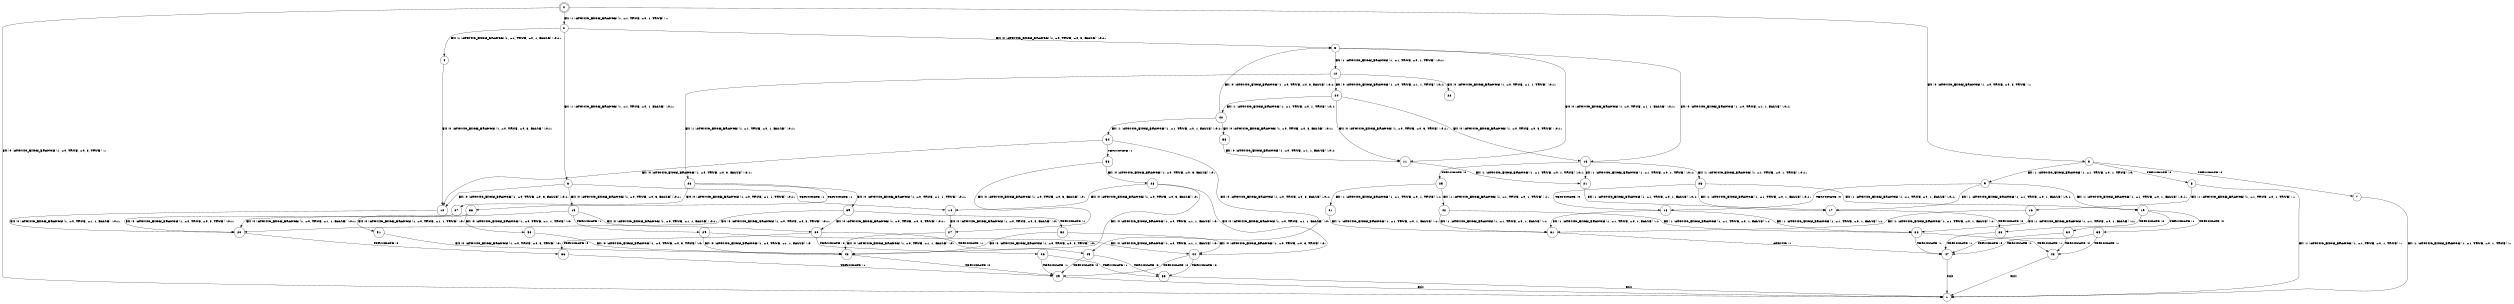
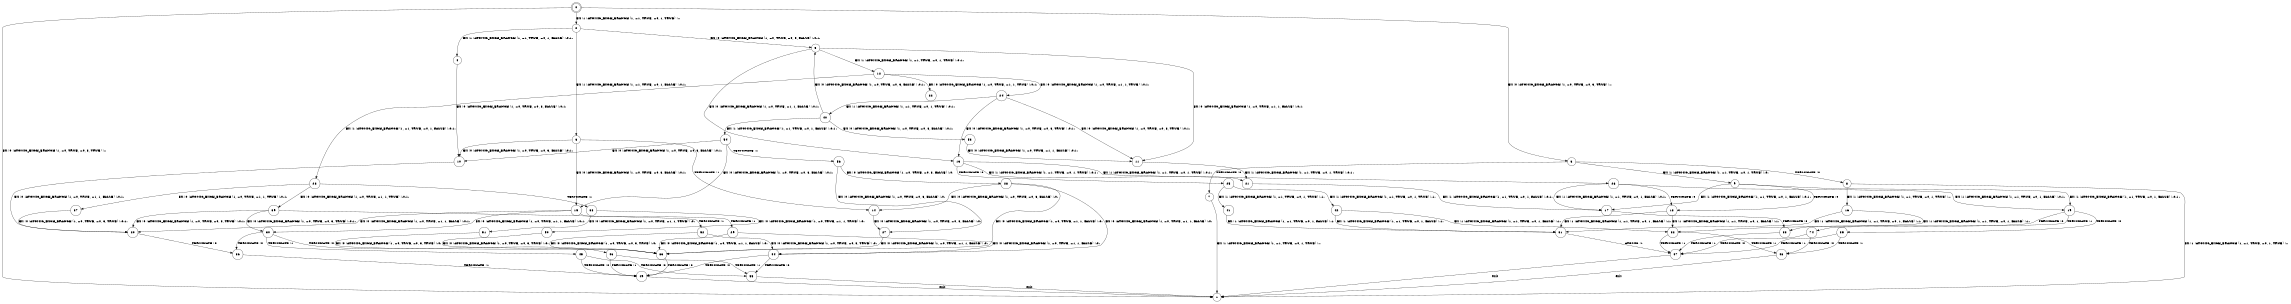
(1316, 217) -> (670, 198)
(2068, 232) -> (1812, 232)
(847, 254) -> (661, 254)
